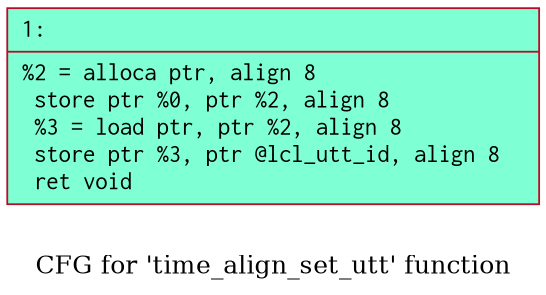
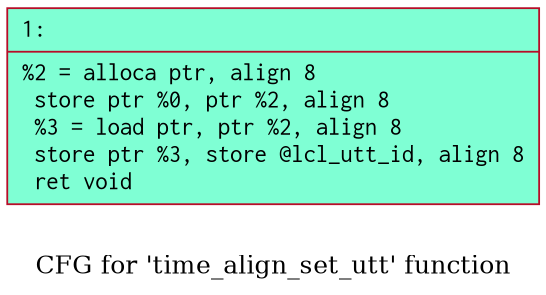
(261, 154) -> (273, 154)
